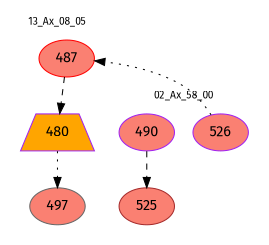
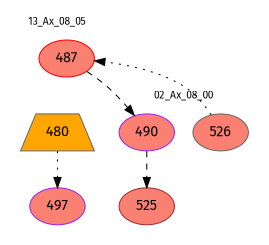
(63, 90) -> (117, 96)
(184, 96) -> (184, 96)
(57, 132) -> (57, 132)
(221, 132) -> (221, 132)
(57, 206) -> (57, 206)
